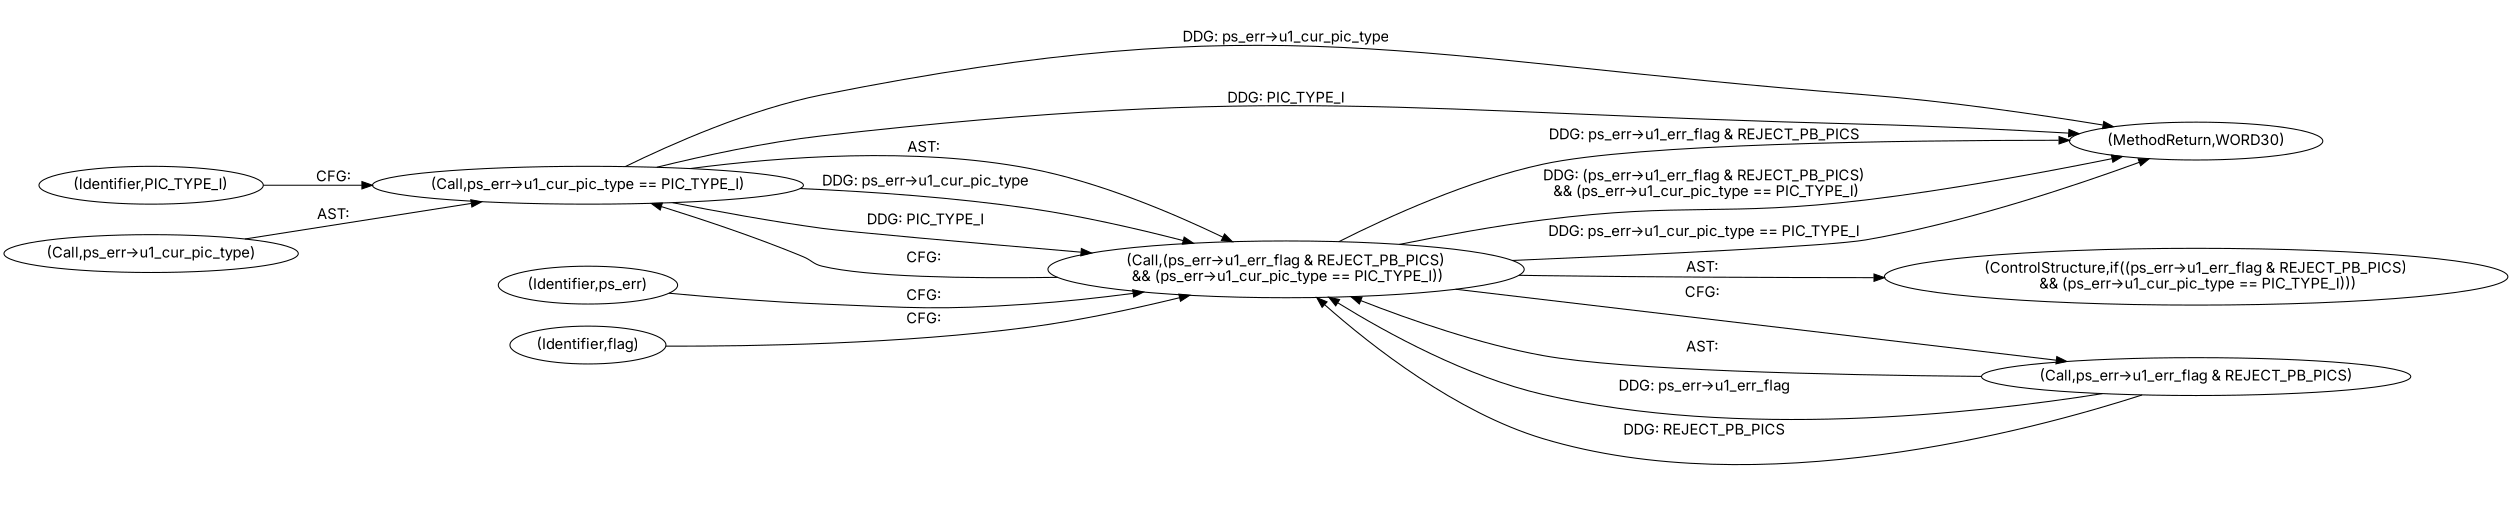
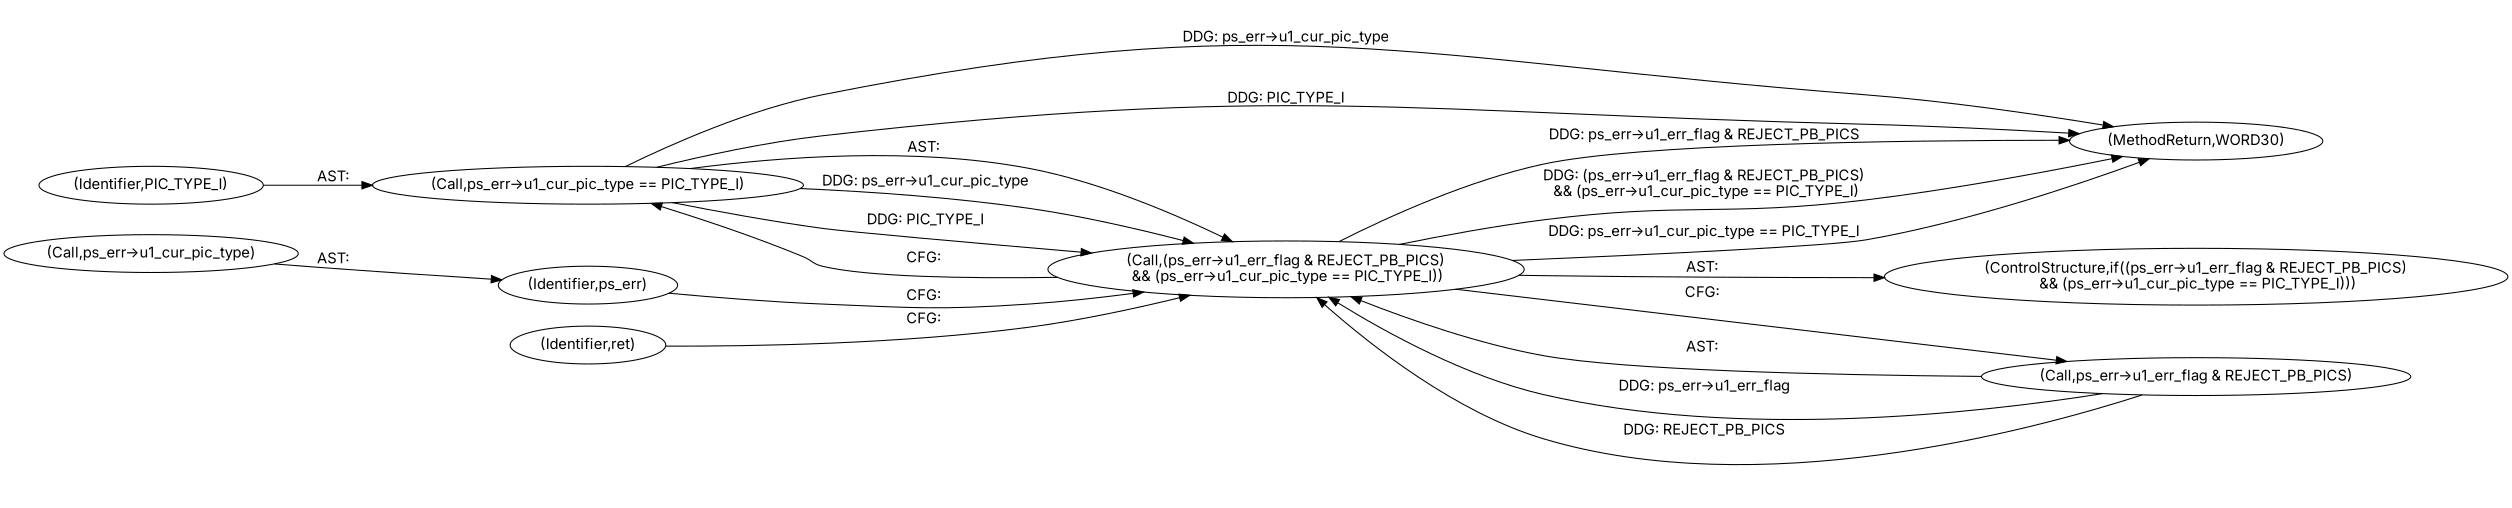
(335, 177) -> (335, 177)
(358, 221) -> (383, 272)
(588, 345) -> (588, 345)
